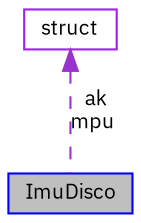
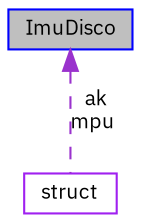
(70, 122) -> (70, 122)
